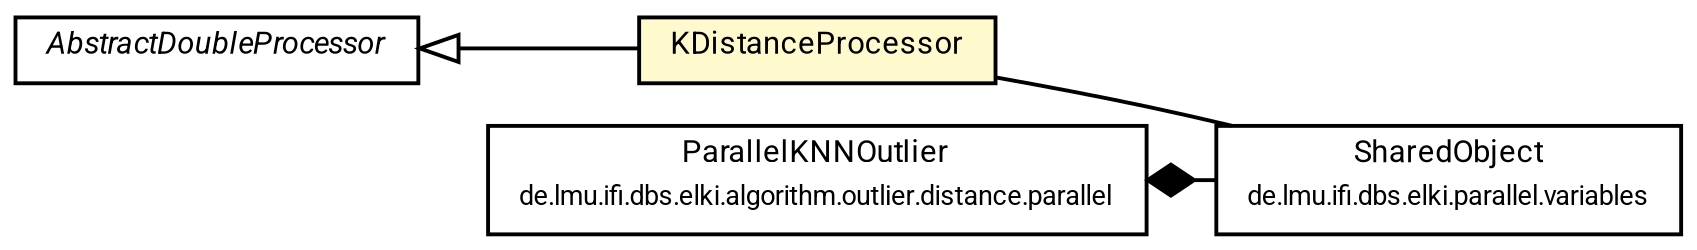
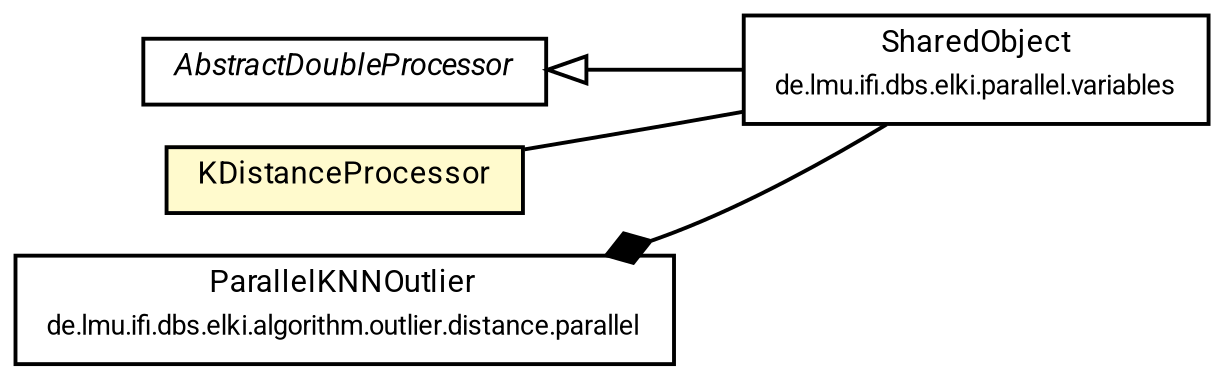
(549, 48) -> (665, 70)
